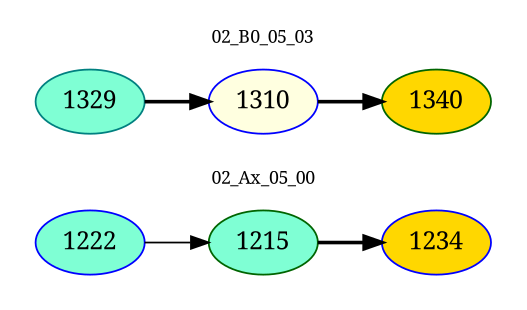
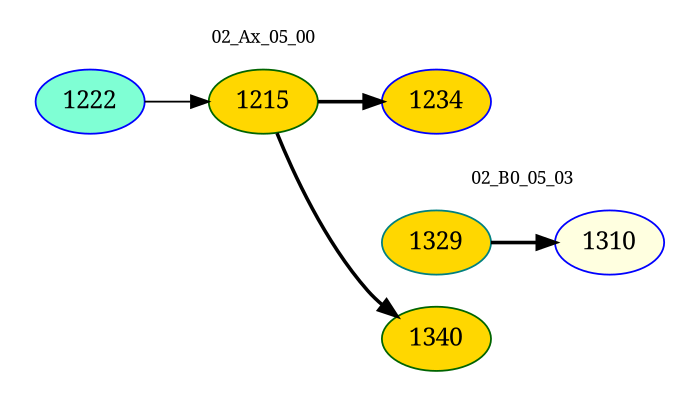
(90, 102) -> (436, 243)
(341, 102) -> (321, 224)
(263, 243) -> (263, 102)
